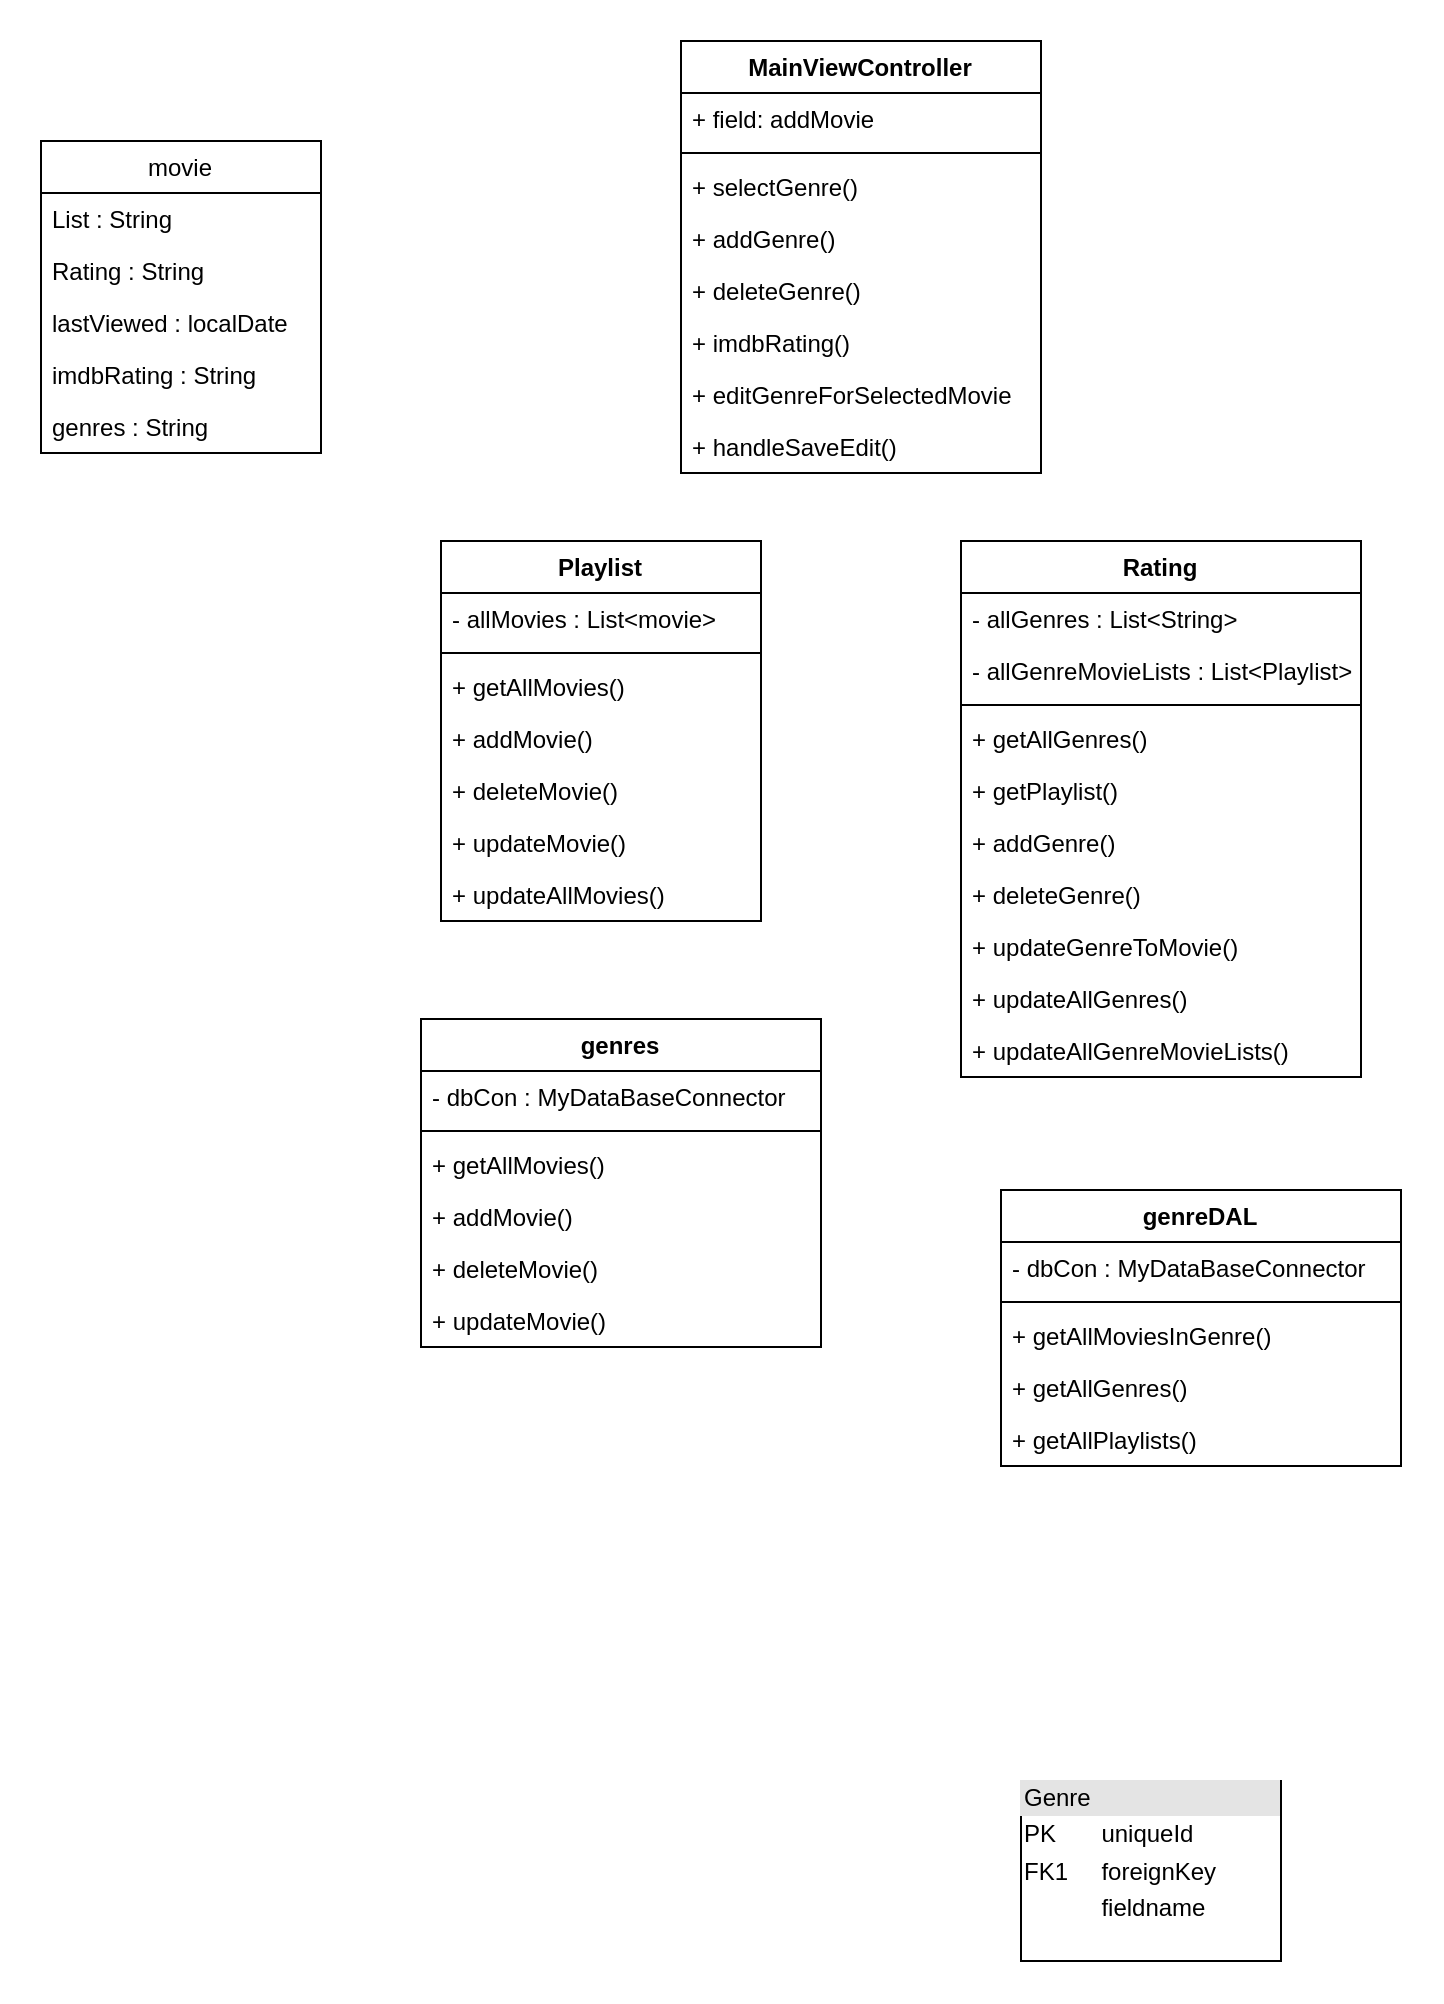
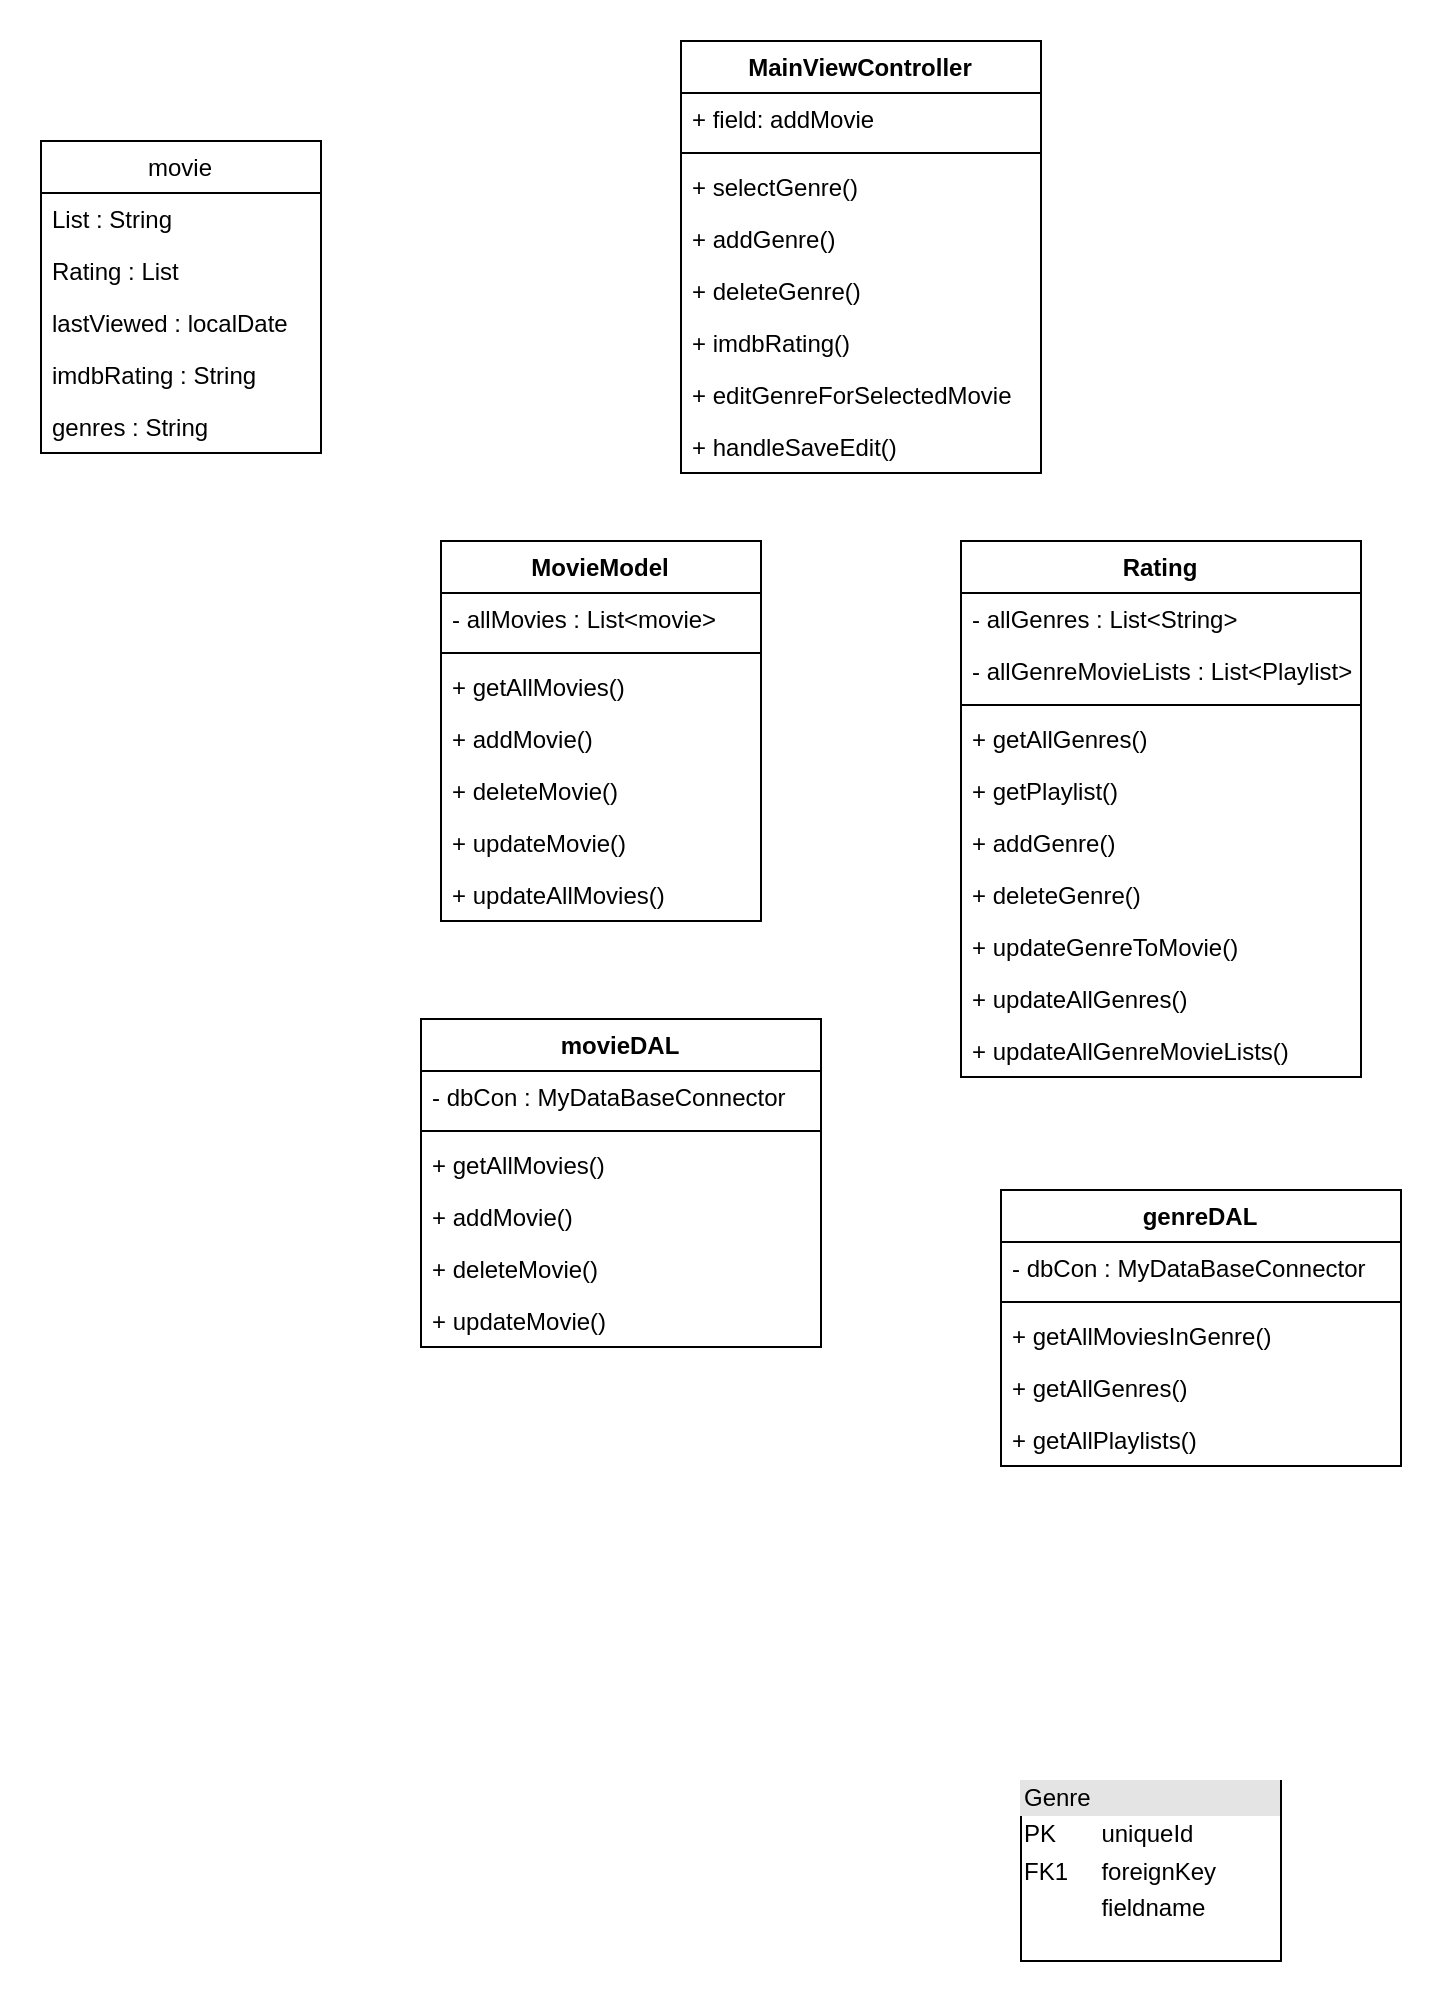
(137, 272) -> (124, 272)
(600, 568) -> (600, 568)
(620, 1046) -> (620, 1046)
